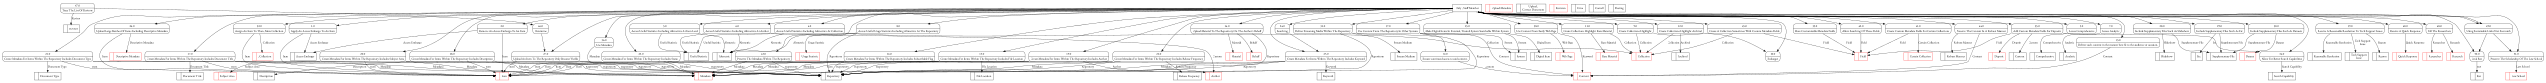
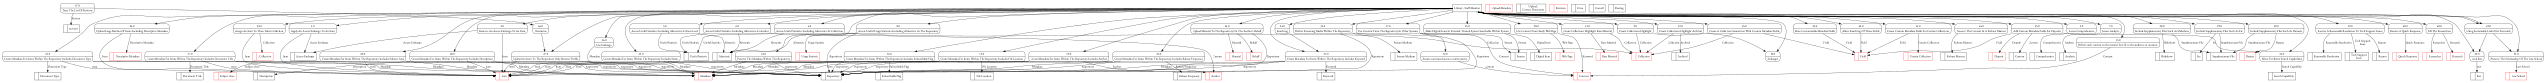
(1467, 8) -> (1467, 8)
(604, 45) -> (604, 45)
(1816, 72) -> none
none -> (889, 76)
